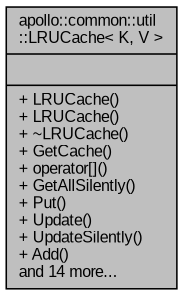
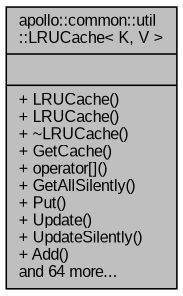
(69, 272) -> (69, 272)
